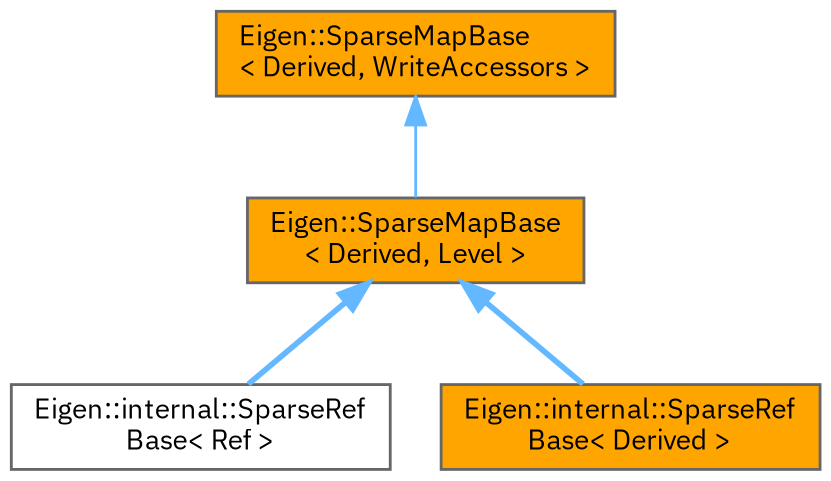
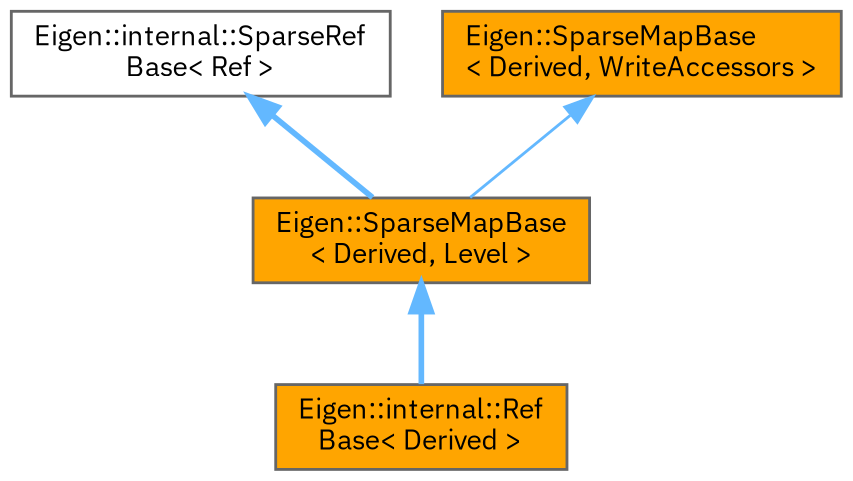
(297, 343) -> (322, 156)
(631, 427) -> (421, 427)
